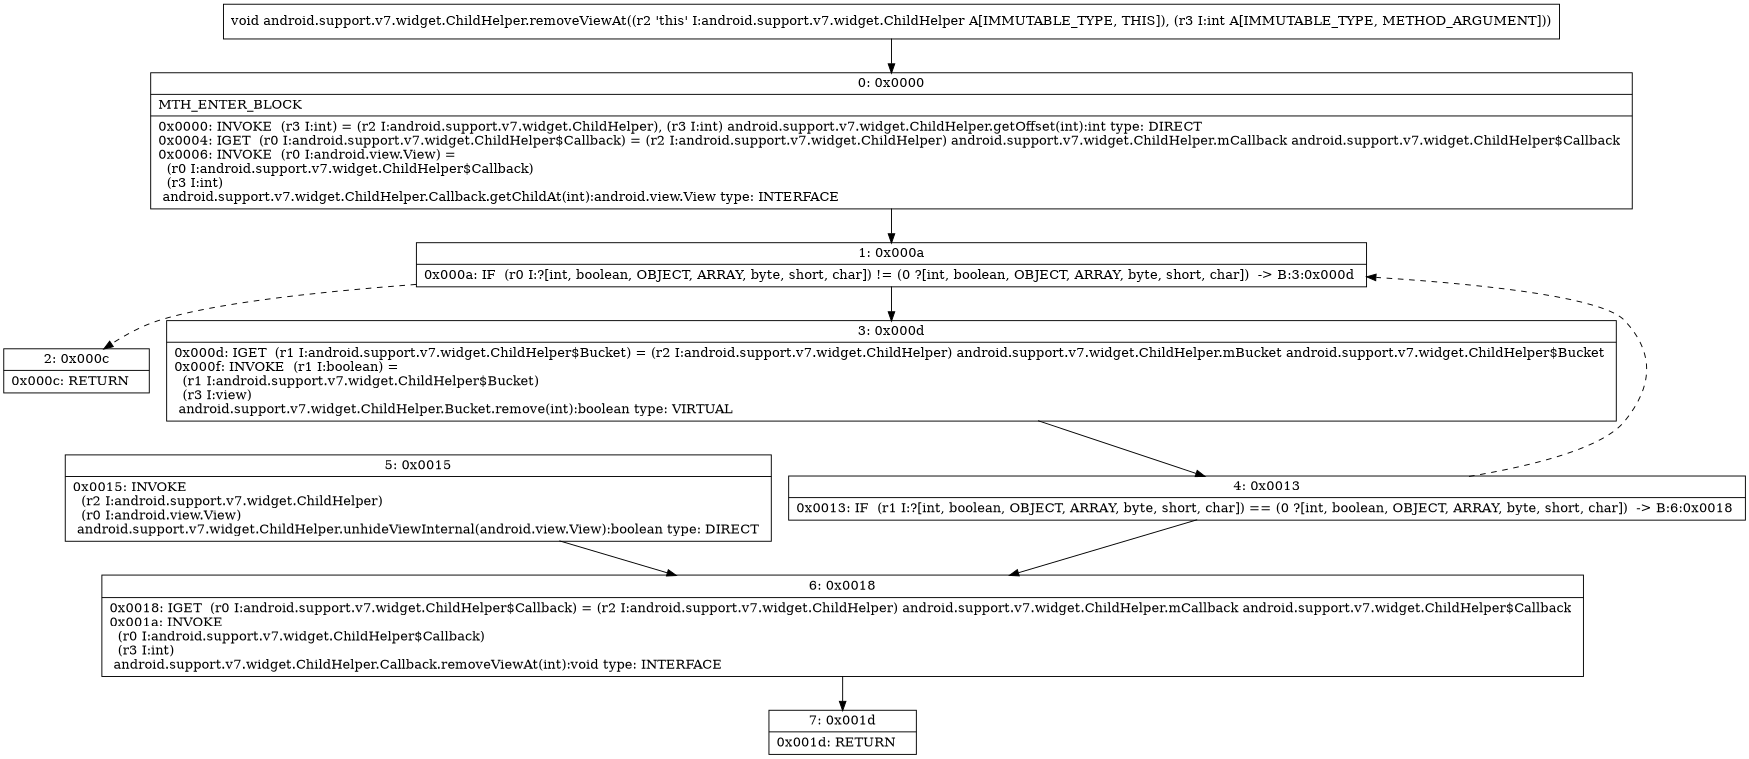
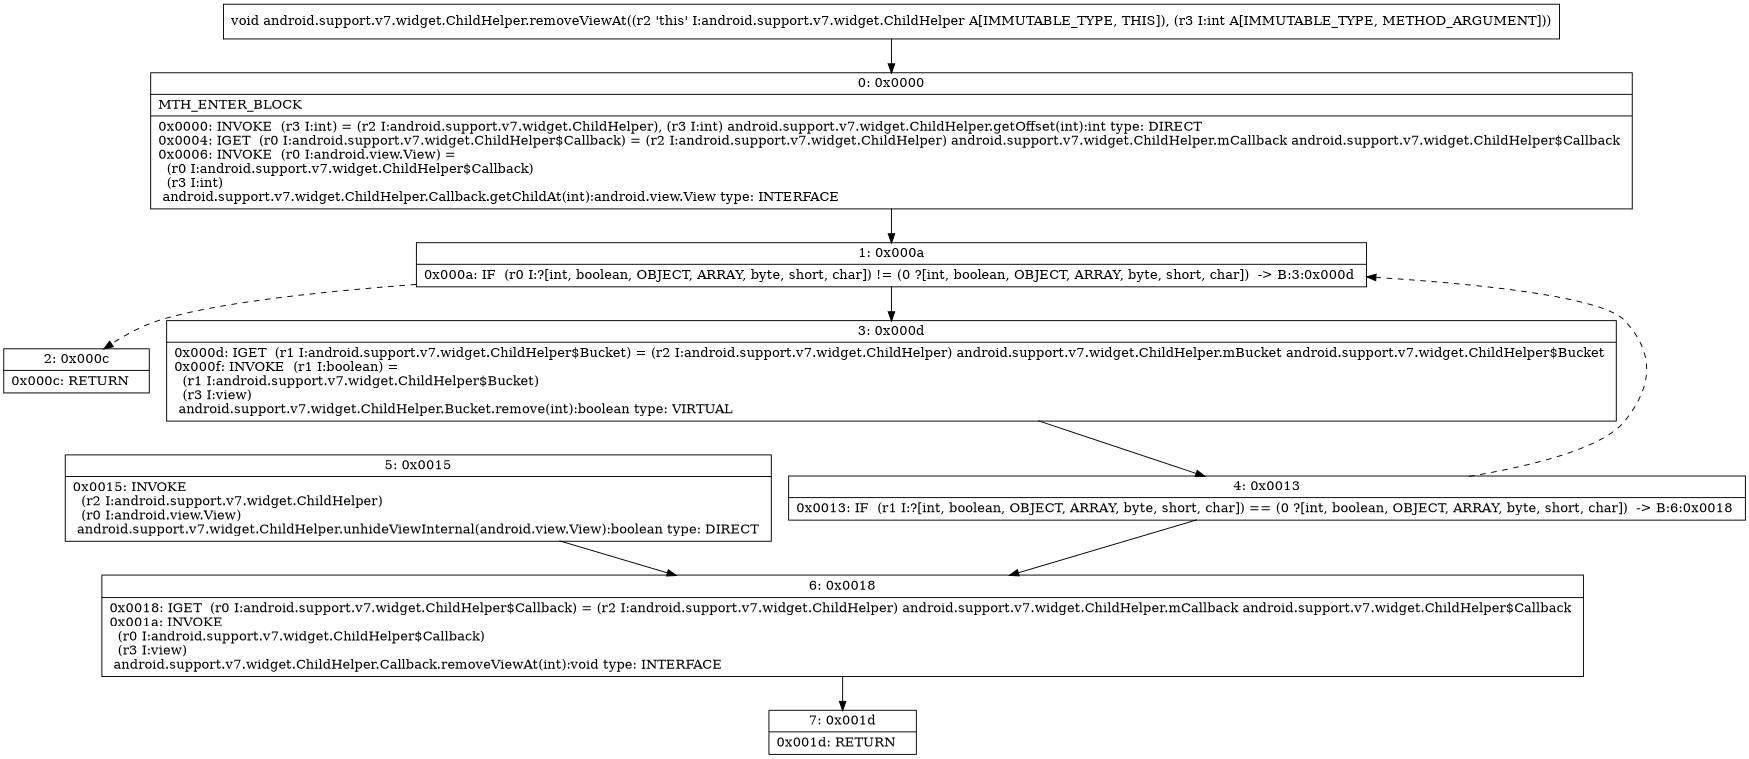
(142, 651) -> (148, 651)
